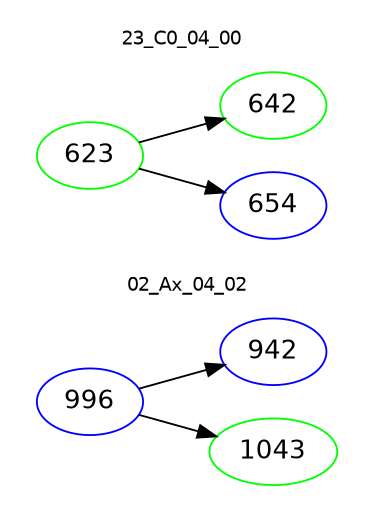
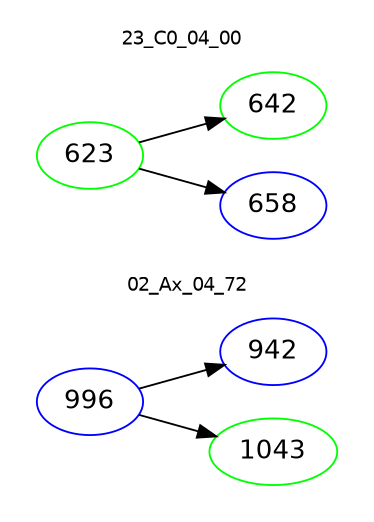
(273, 206) -> (273, 206)
(187, 286) -> (187, 286)
